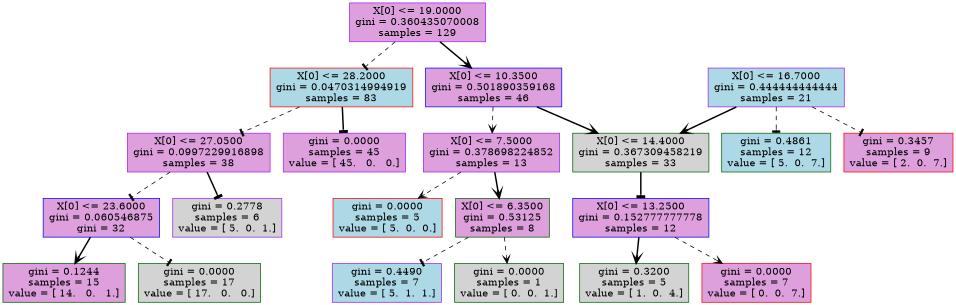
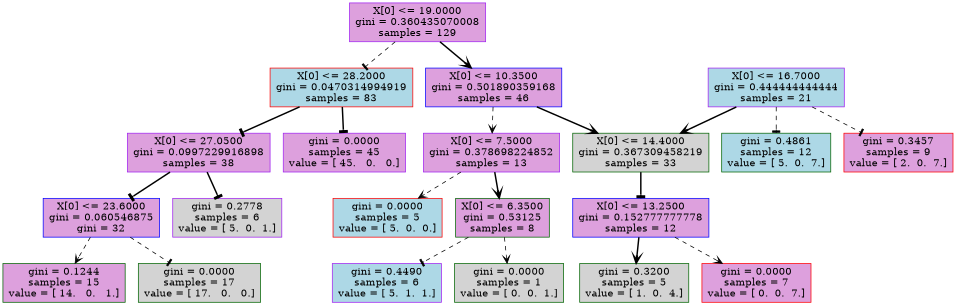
(272, 119) -> (272, 119)
(152, 184) -> (152, 184)
(85, 247) -> (85, 247)
(387, 283) -> (387, 283)
